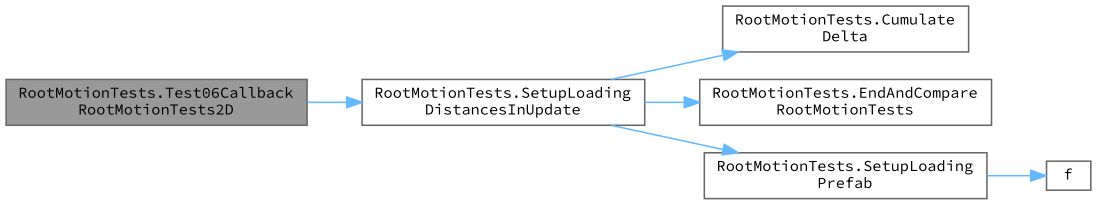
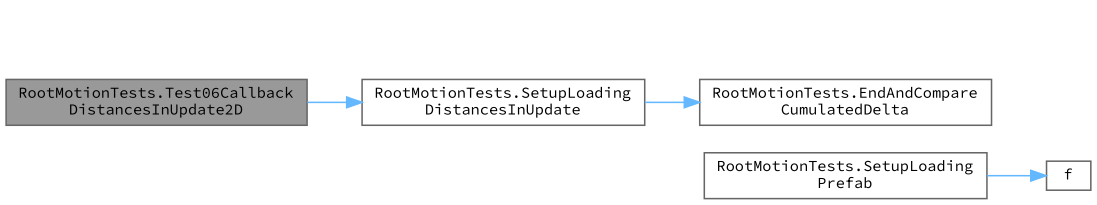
(846, 29) -> none
(157, 102) -> (157, 102)
(846, 102) -> (846, 102)
(667, 137) -> none
